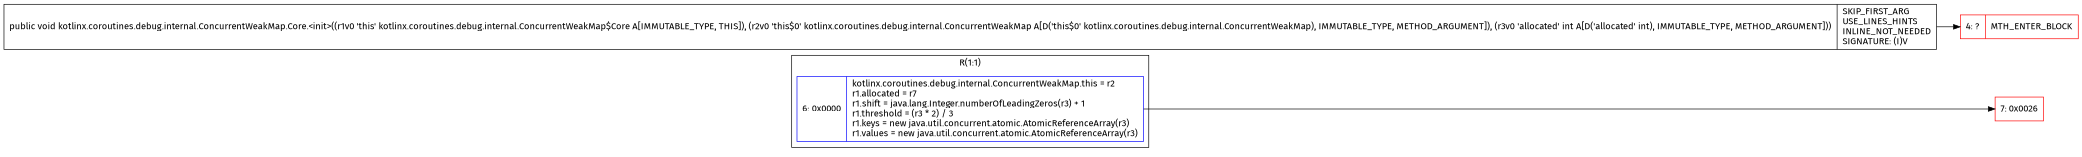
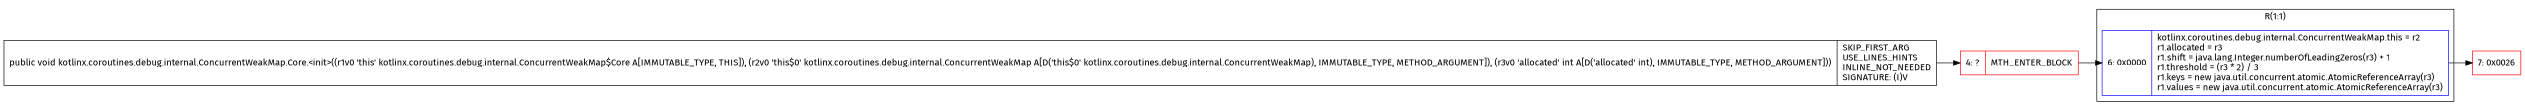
none -> (2087, 63)
(884, 94) -> (2190, 48)
